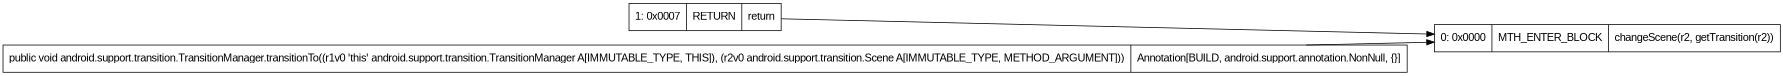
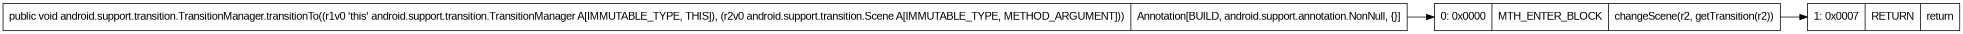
(1104, 26) -> (1790, 17)
